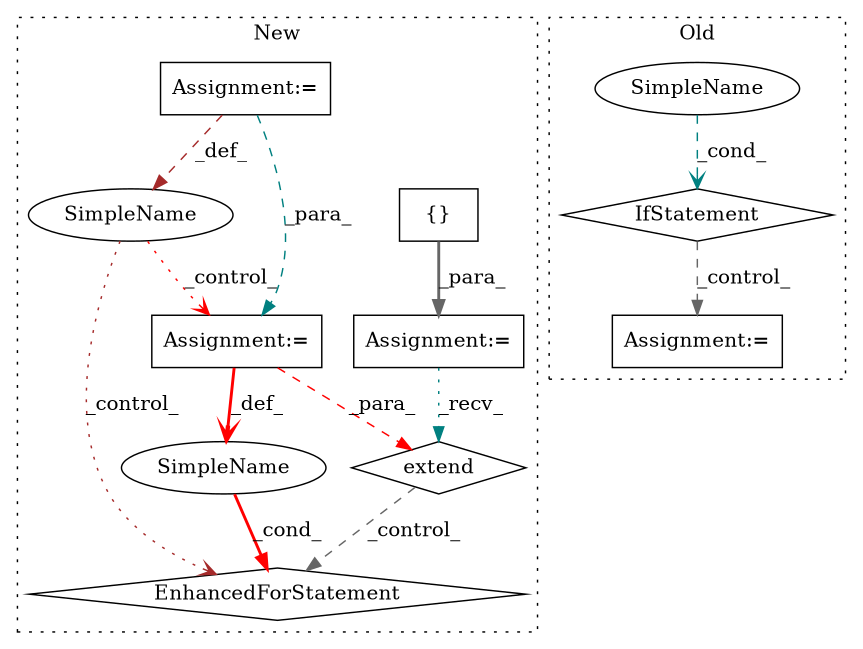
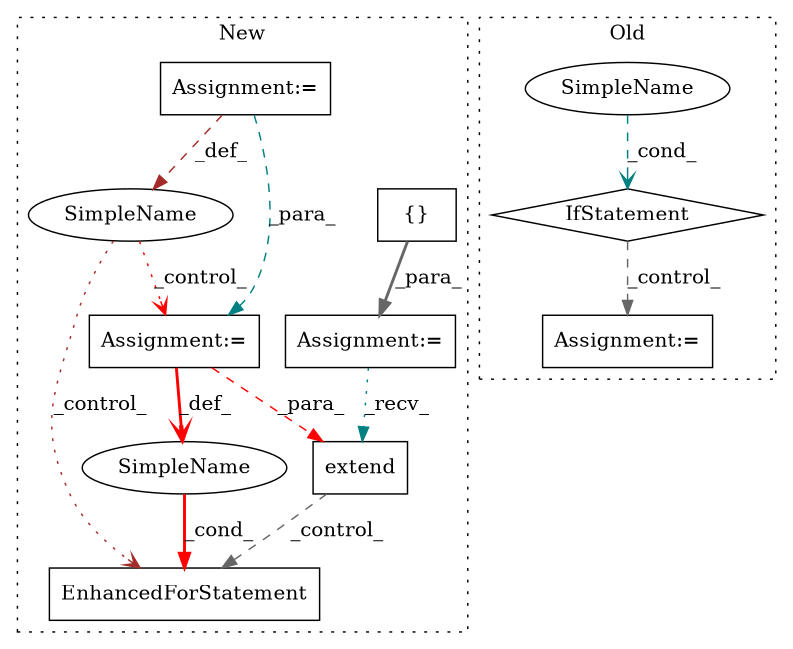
(439, 468) -> (360, 468)
(277, 594) -> (185, 594)
